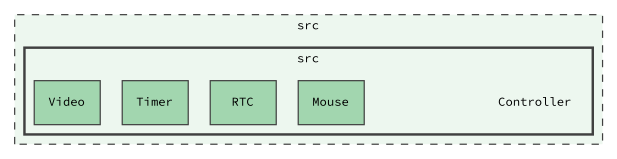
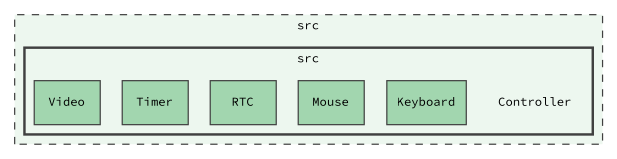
none -> (427, 103)
